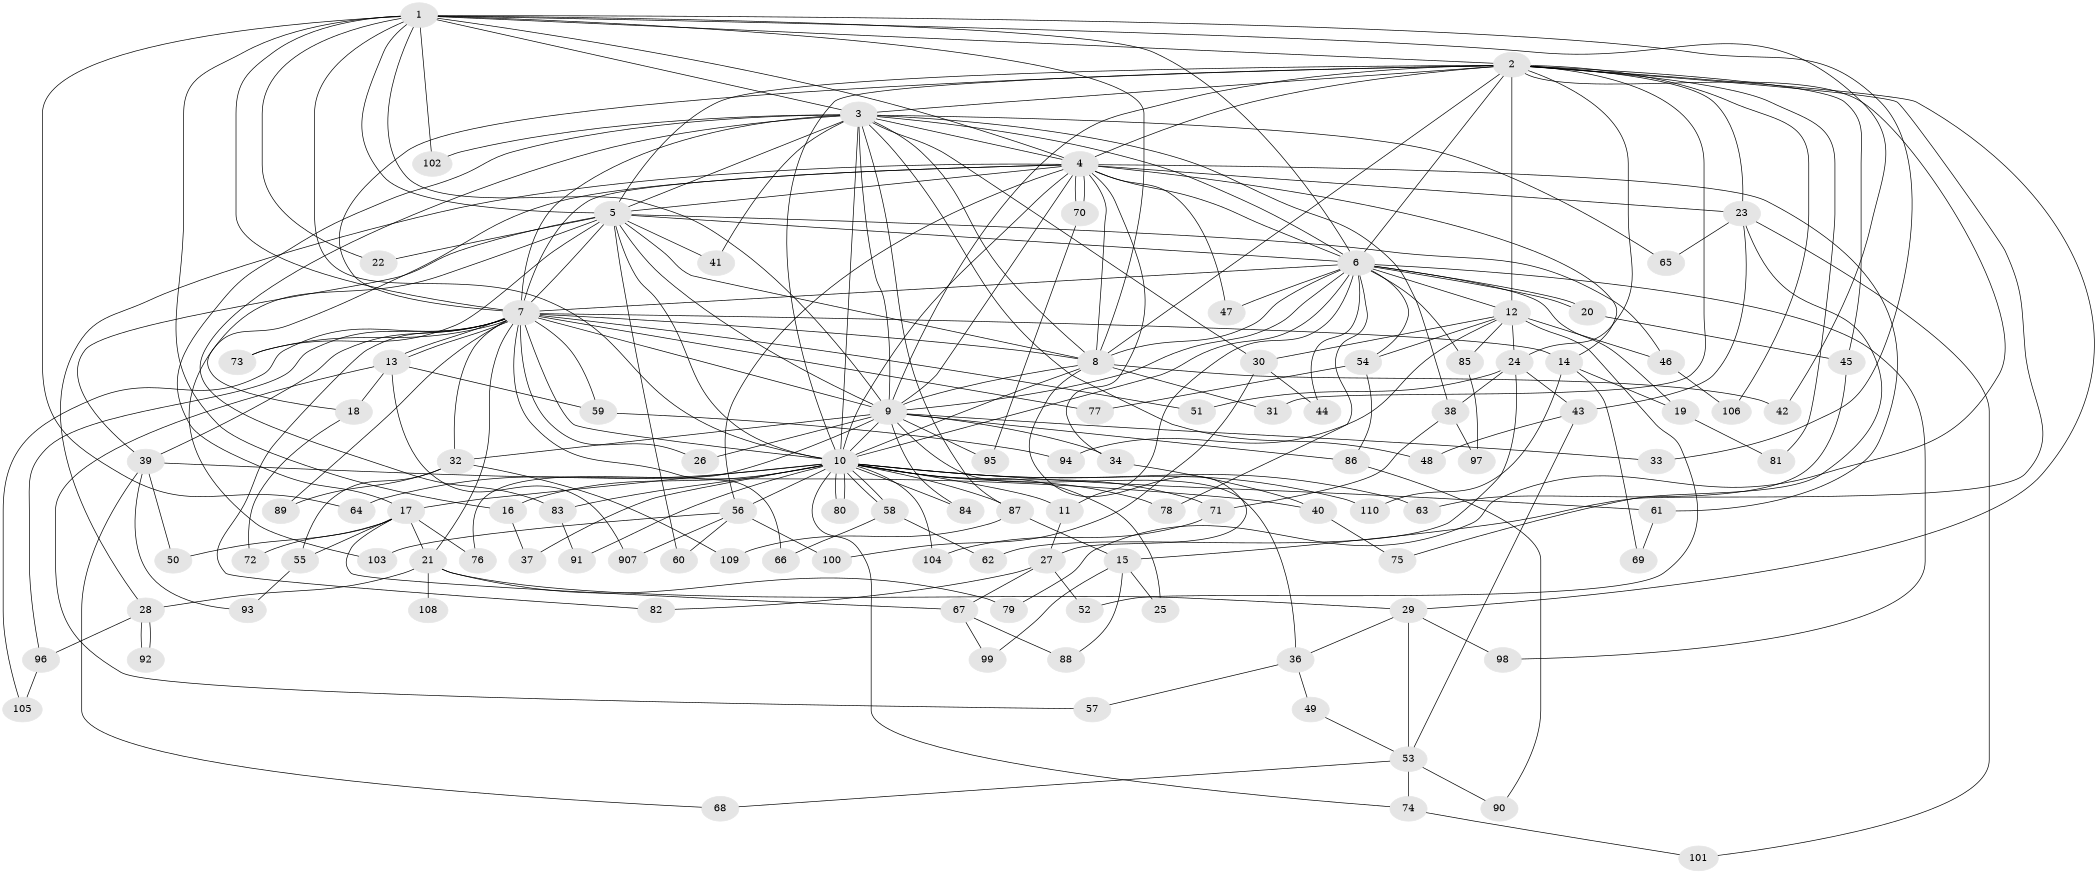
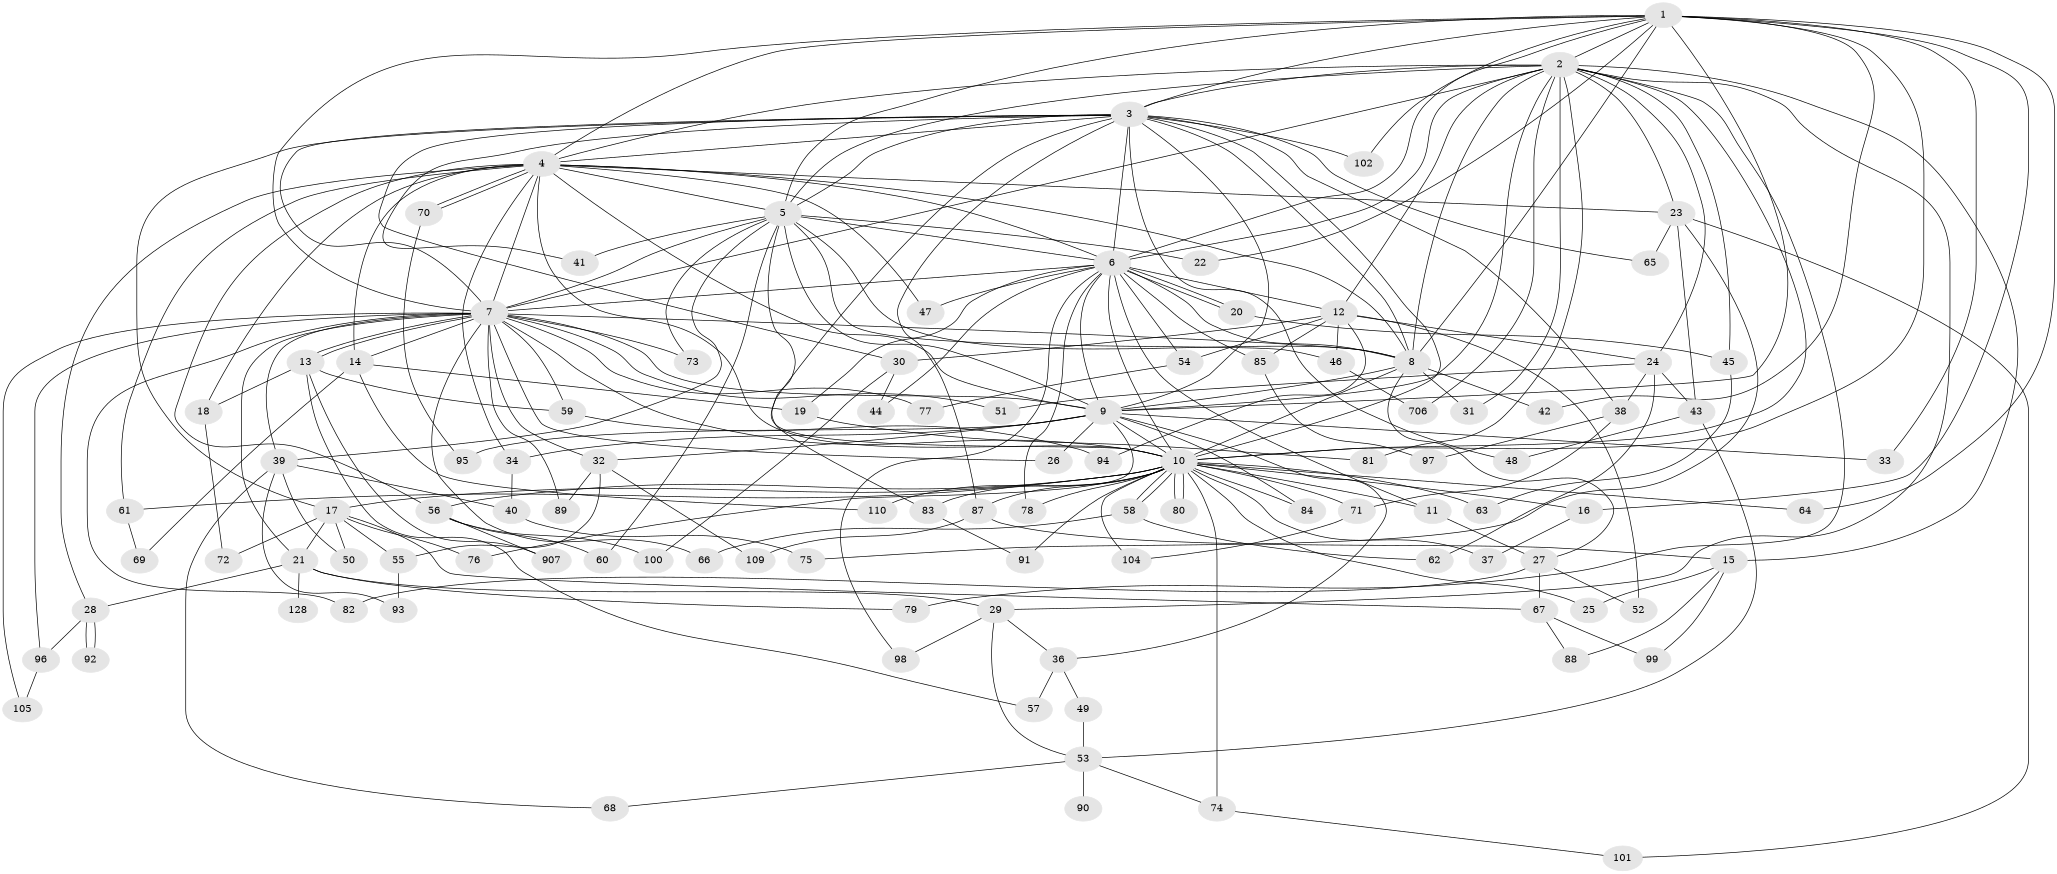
(1732, 412) -> (1418, 412)
(1351, 462) -> none
(377, 561) -> none
(428, 610) -> (298, 610)
